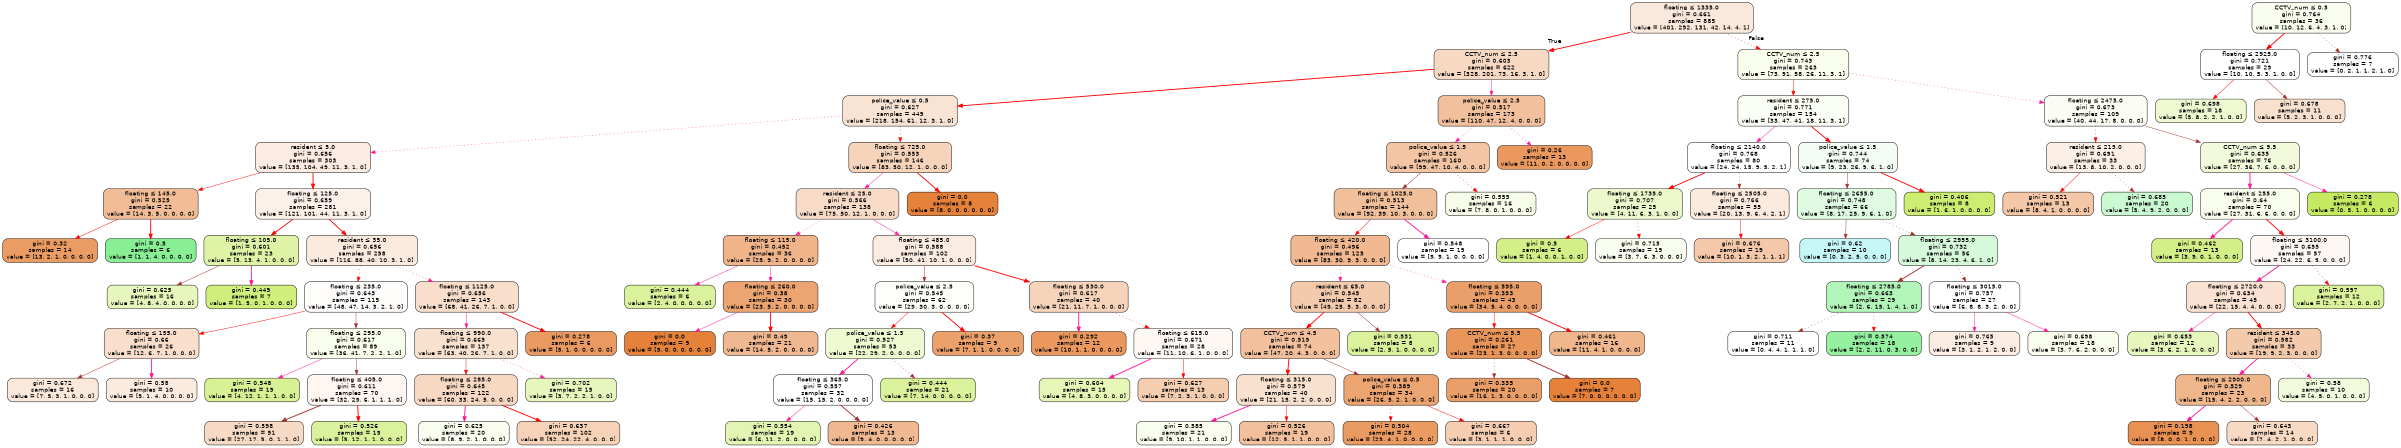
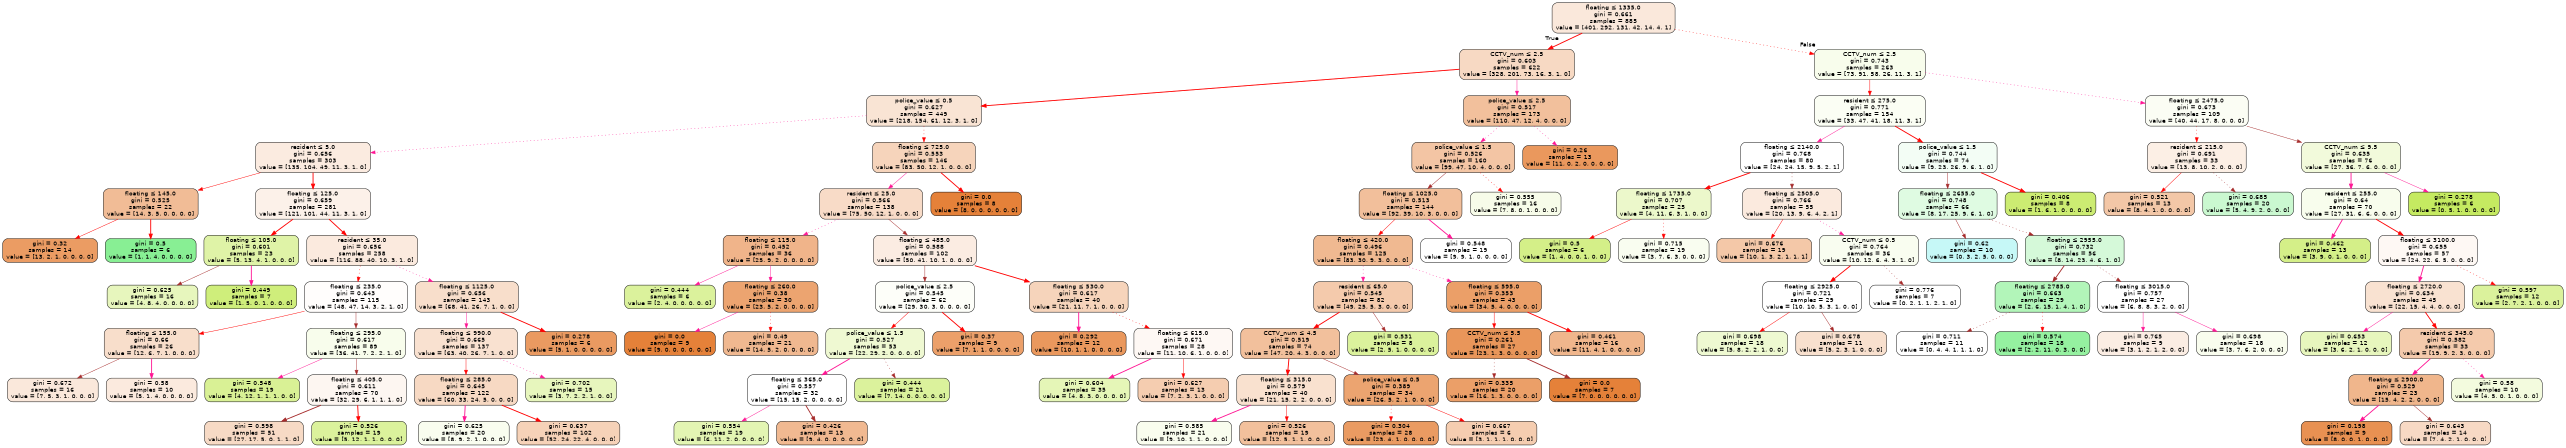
(884, 226) -> (896, 226)
none -> (1829, 226)
(771, 320) -> (771, 320)
(1085, 390) -> (1085, 390)
